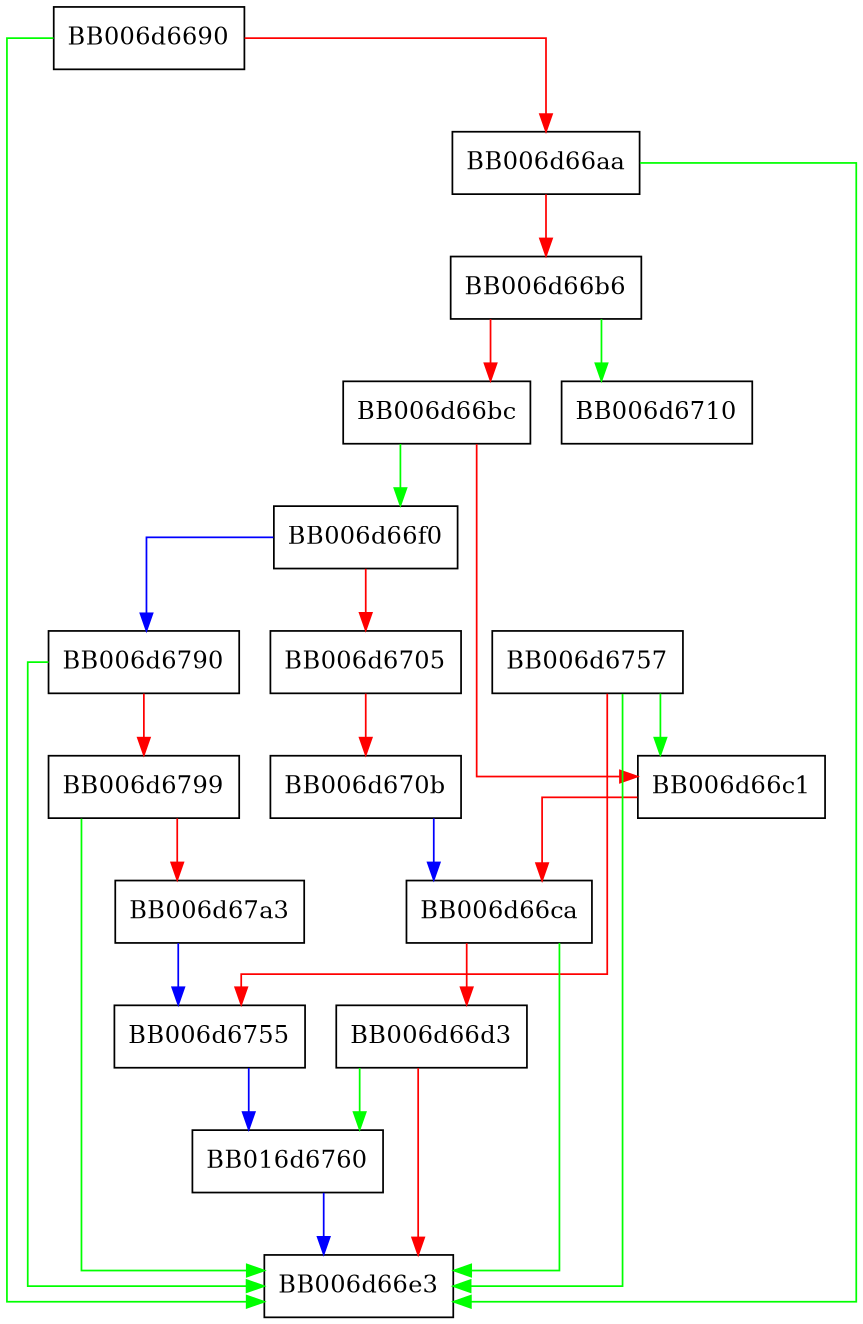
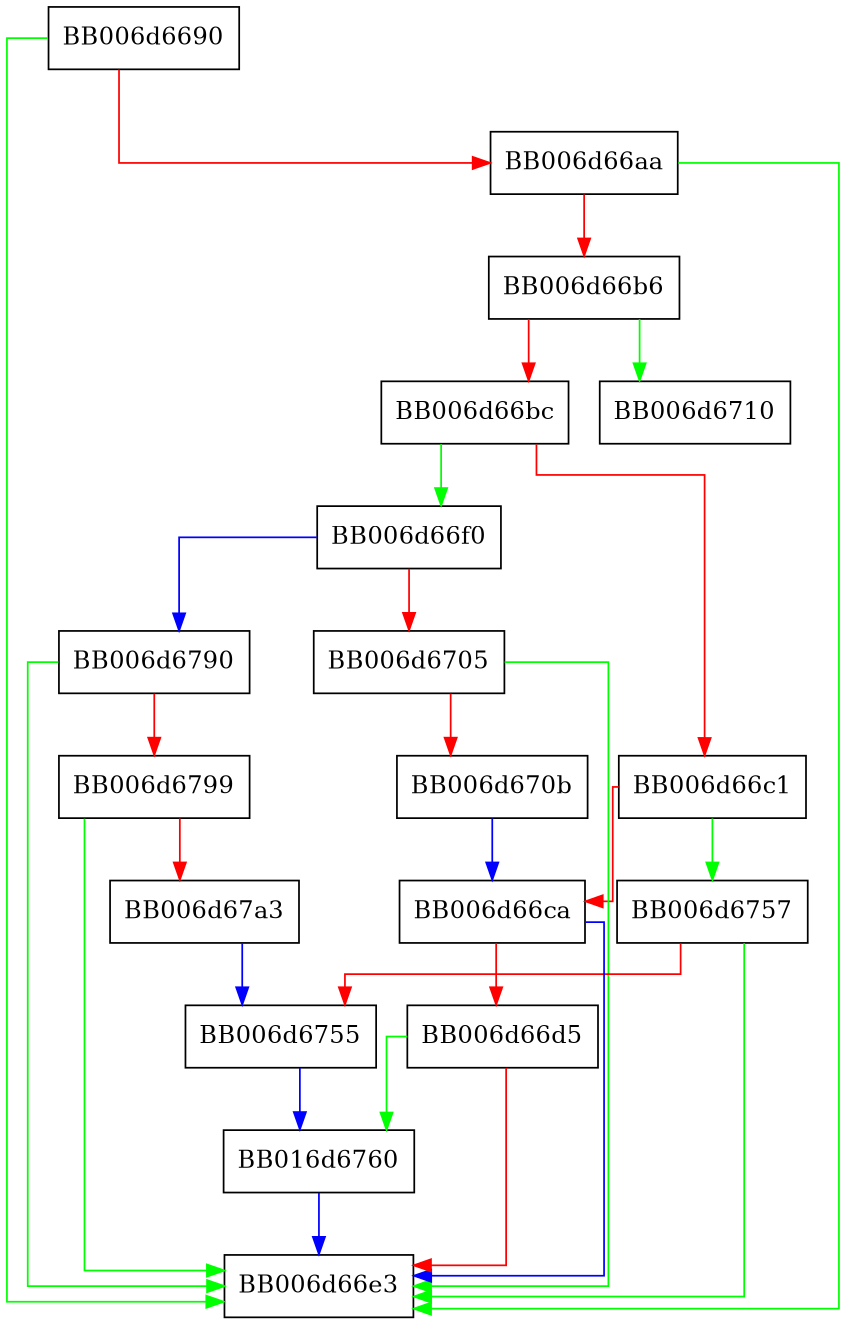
(660, 716) -> (712, 840)
none -> (608, 1011)
(432, 1037) -> (503, 1037)
(559, 1151) -> (595, 1276)
